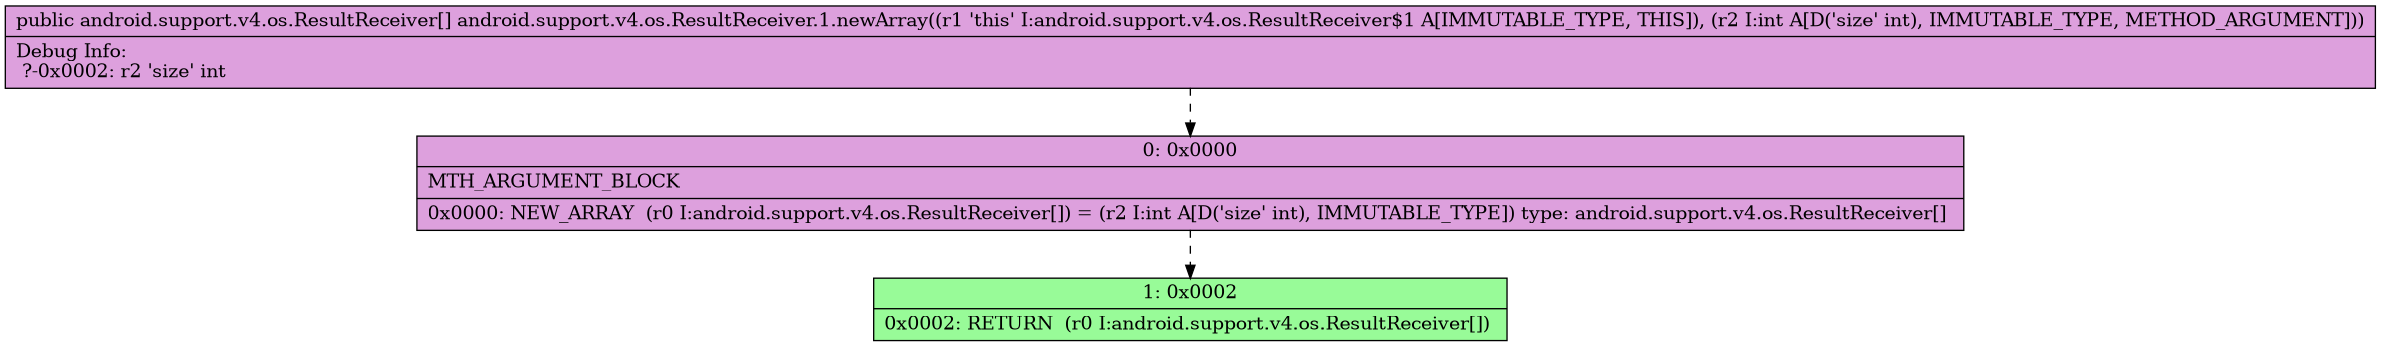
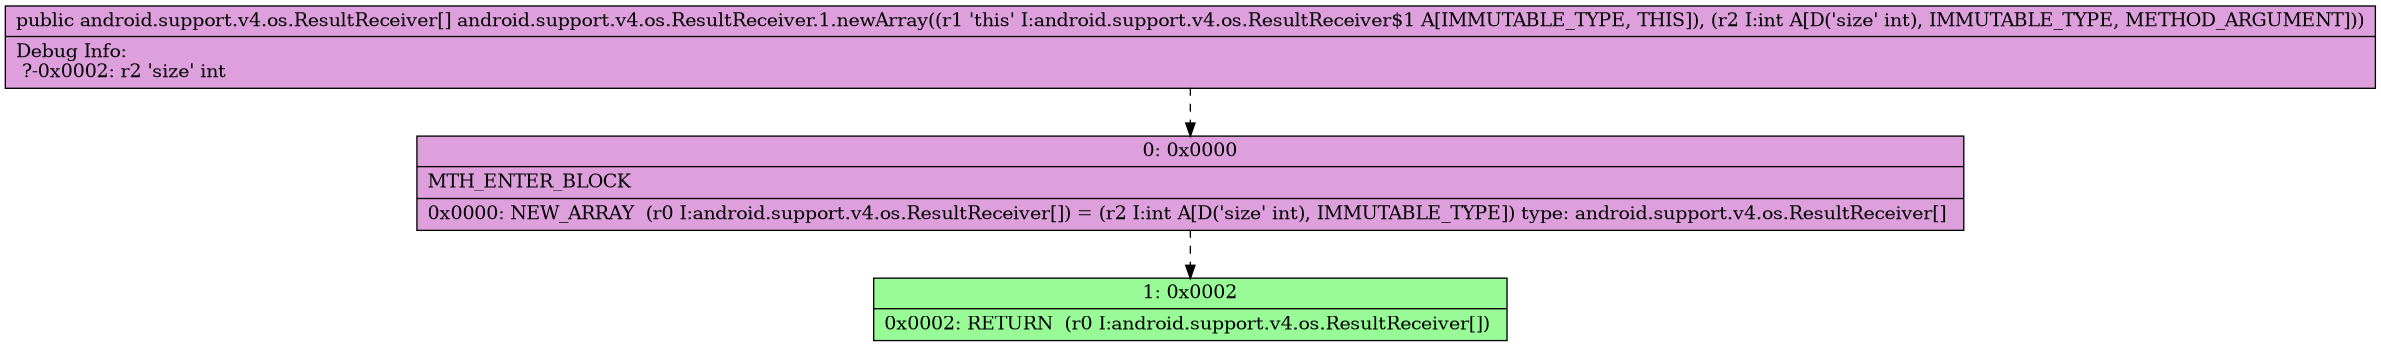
(554, 182) -> (530, 182)
